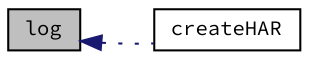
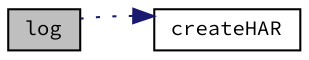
(128, 44) -> (107, 17)
